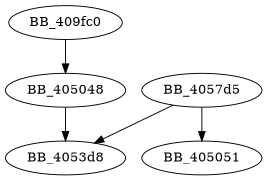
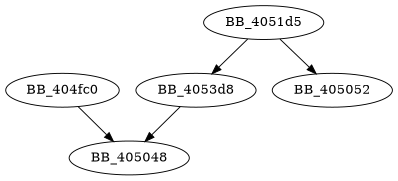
(66, 23) -> (62, 90)
(202, 90) -> (264, 23)
(66, 120) -> (166, 121)
(202, 158) -> (332, 90)
